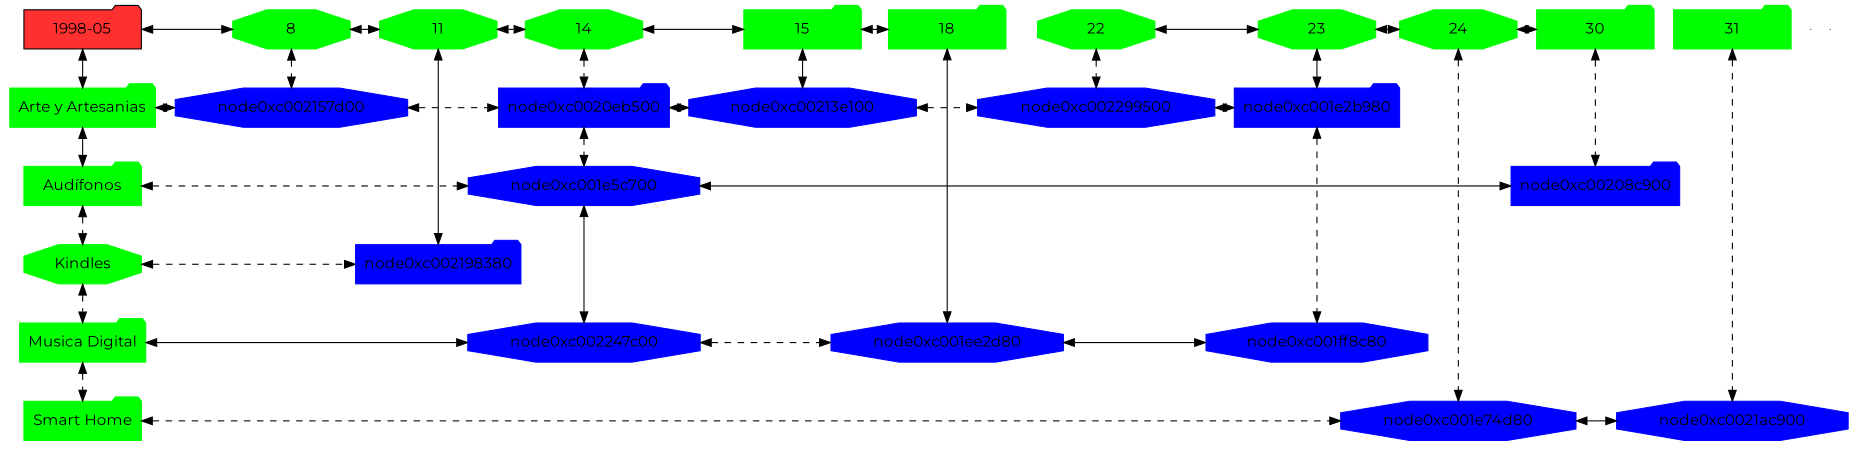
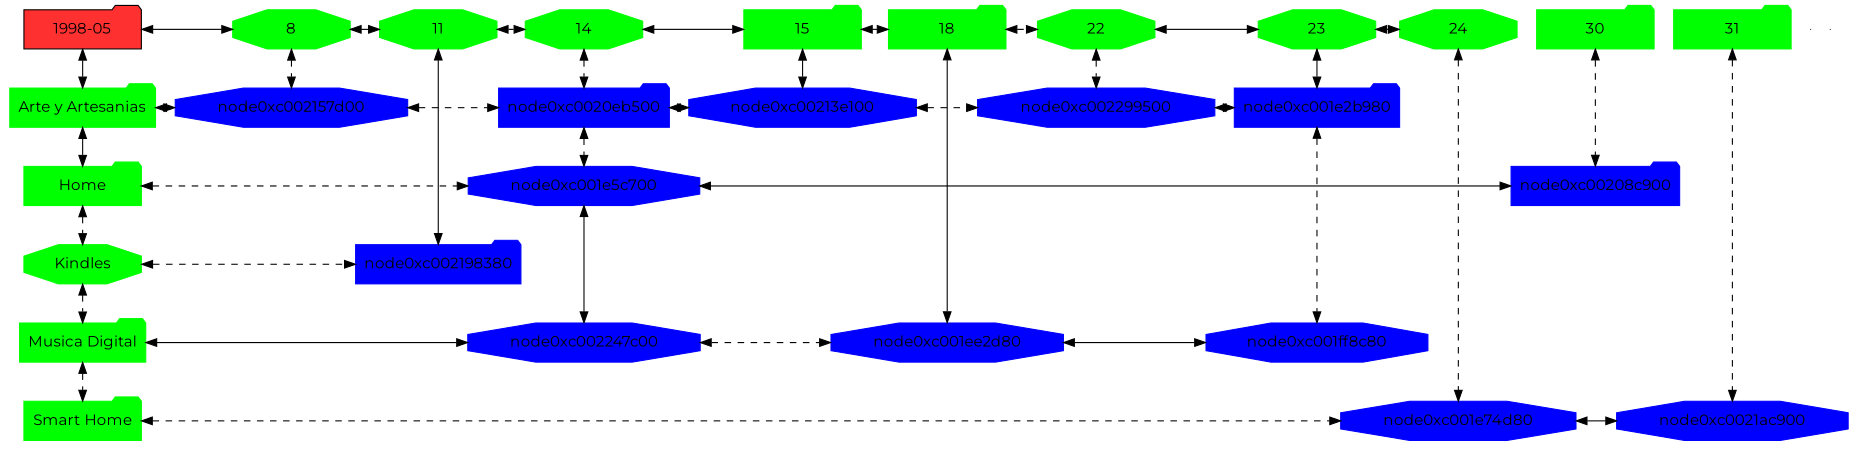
none -> (1022, 29)
(1529, 29) -> none
(83, 186) -> (83, 186)
